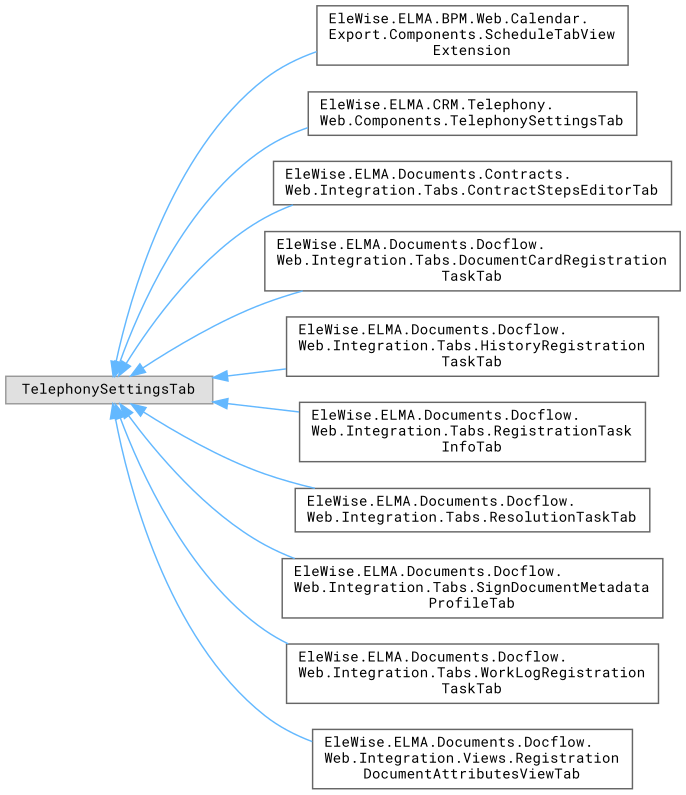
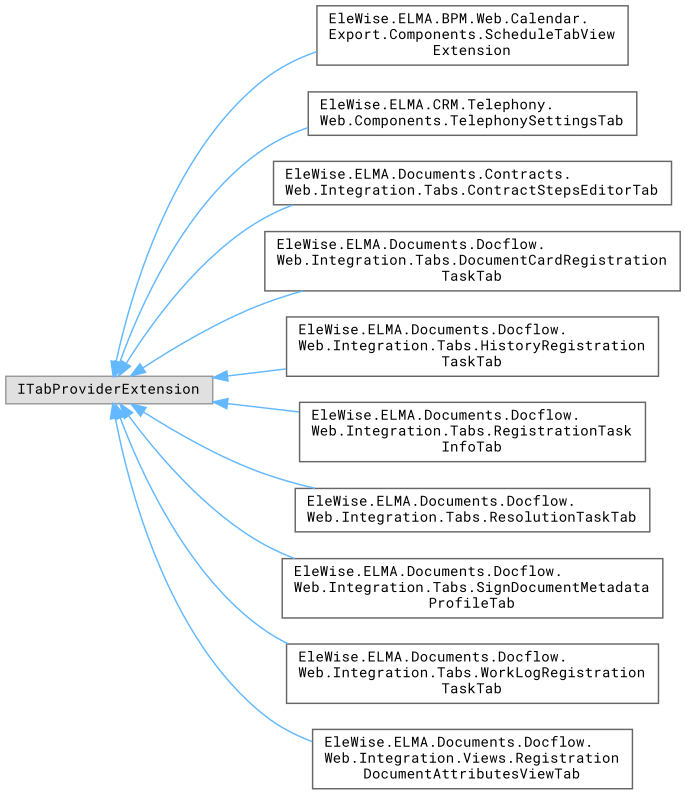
(109, 390) -> (109, 390)
